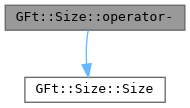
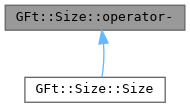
(86, 47) -> (104, 61)
